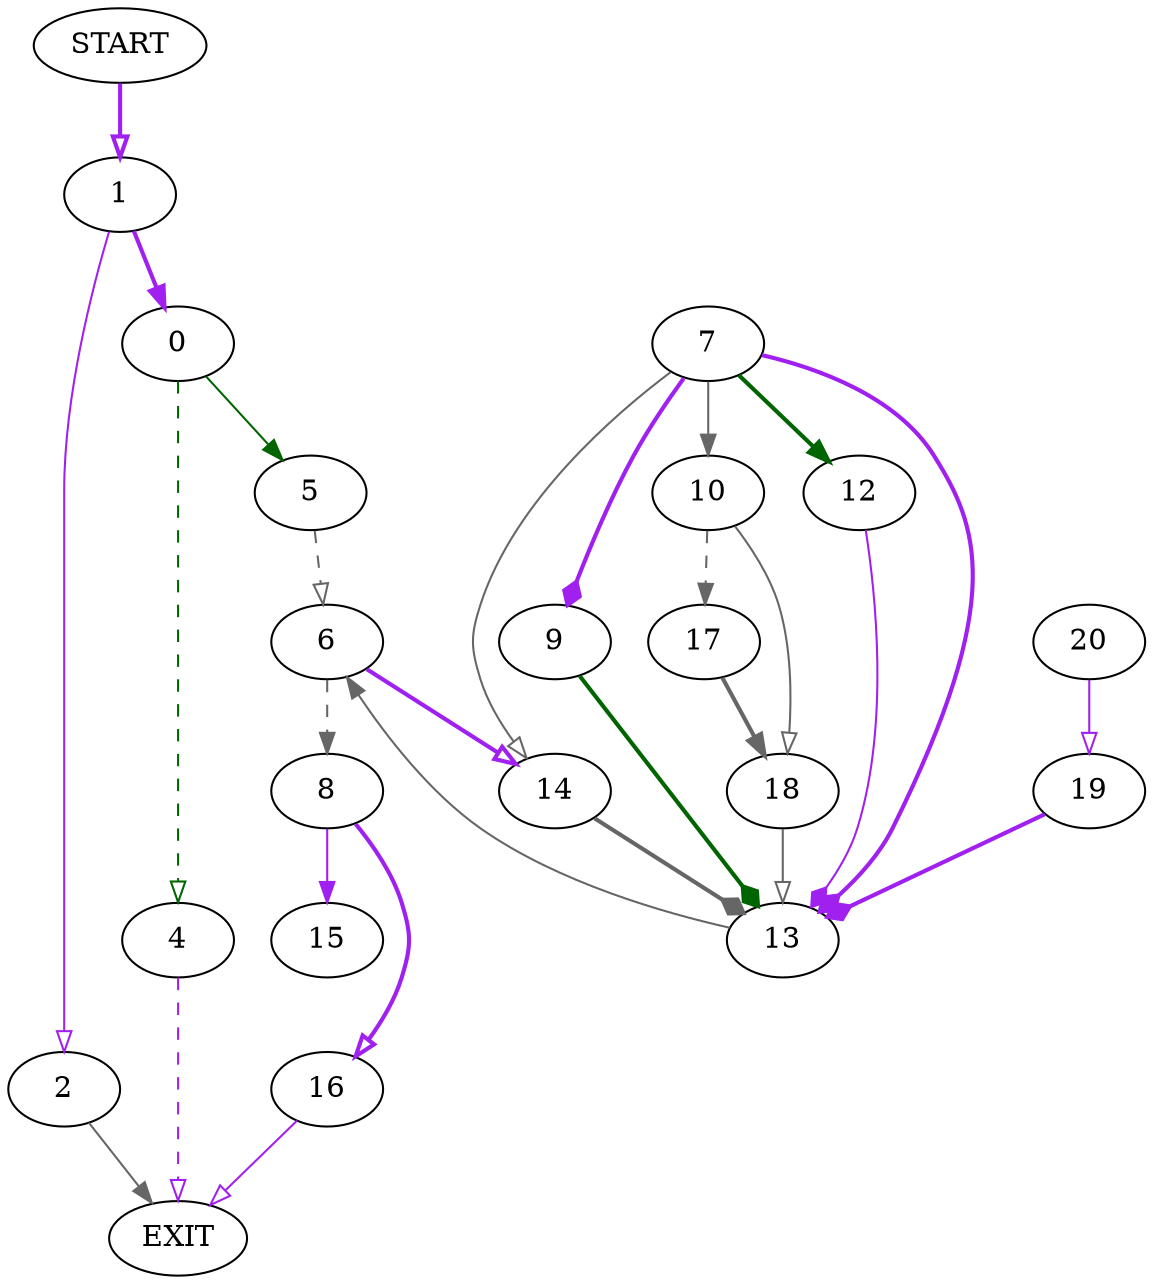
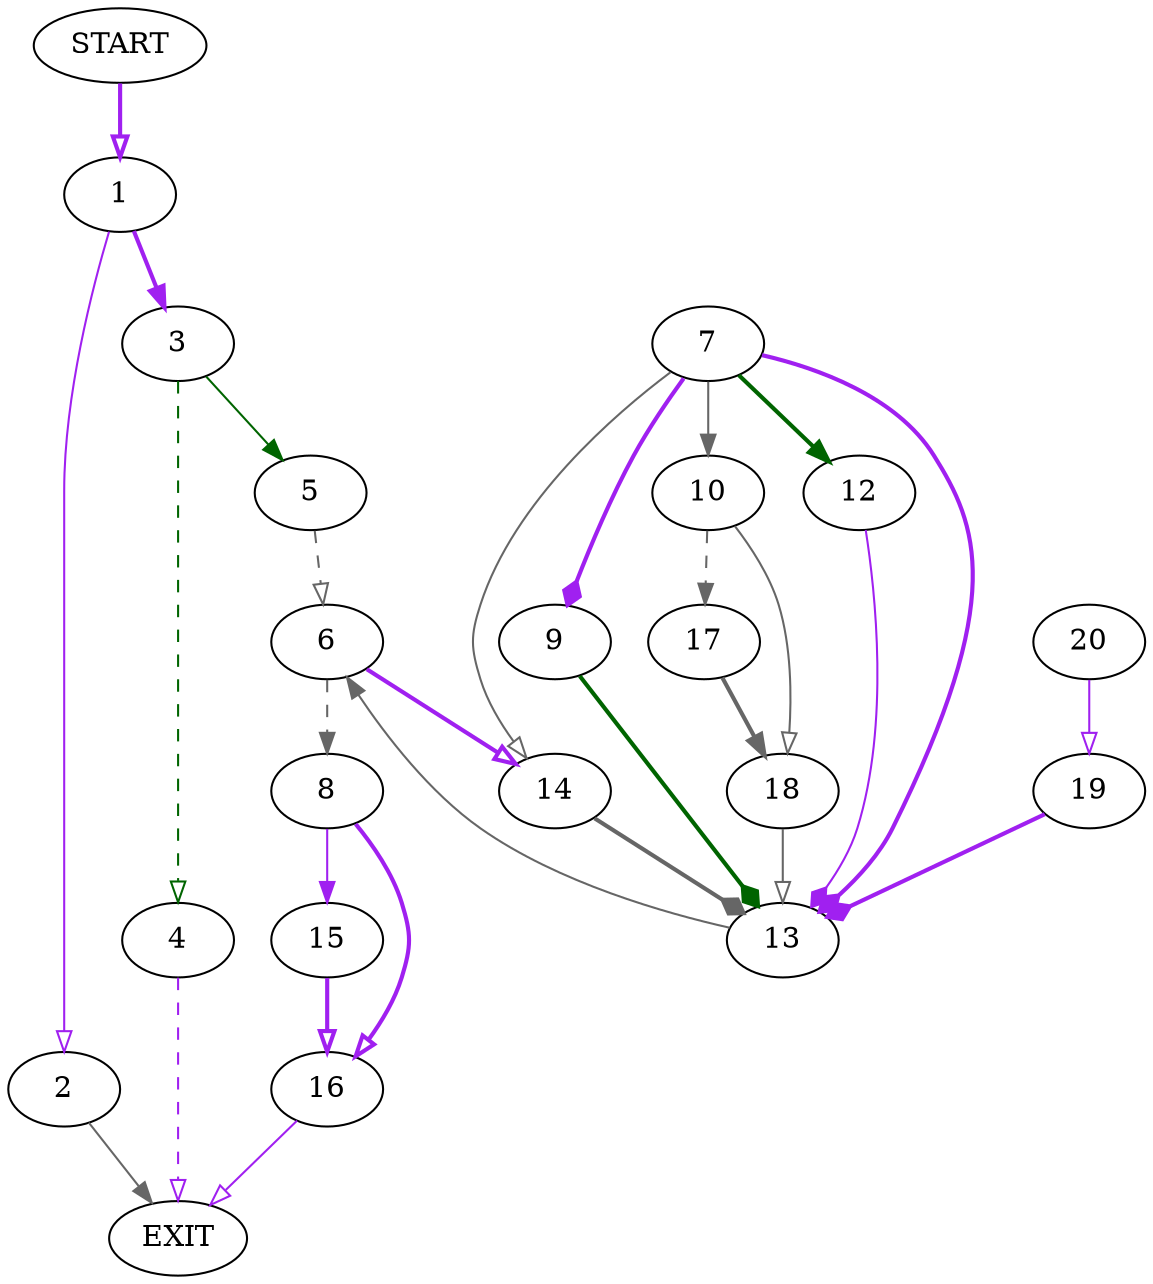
(178, 344) -> (178, 344)
none -> (327, 1005)
